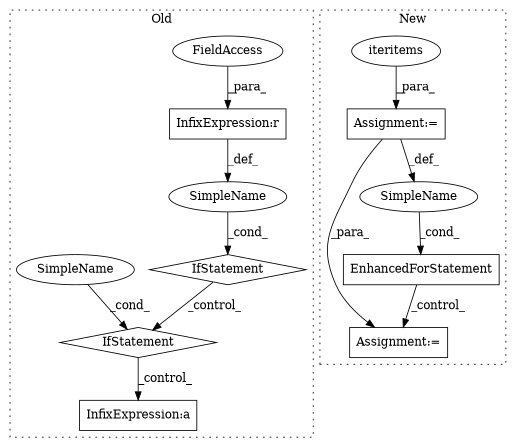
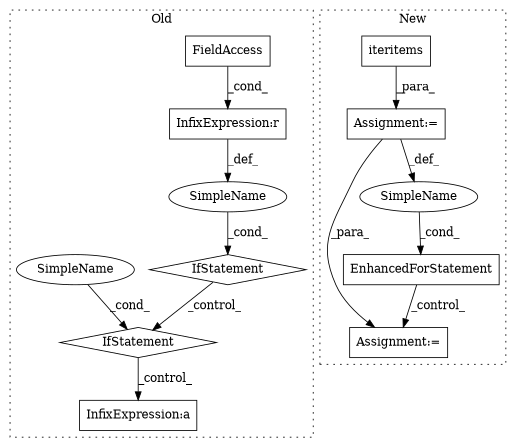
(228, 51) -> (228, 51)
(396, 51) -> (396, 51)
(247, 88) -> (248, 88)
